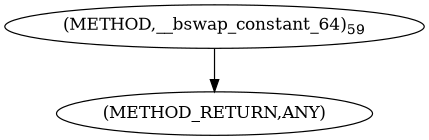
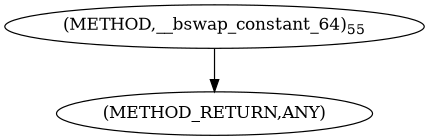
(356, 25) -> (356, 25)
